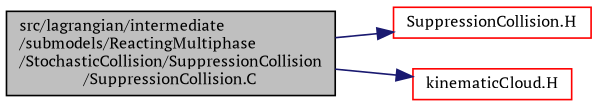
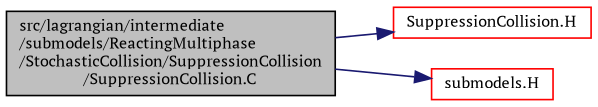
(492, 84) -> (492, 84)
